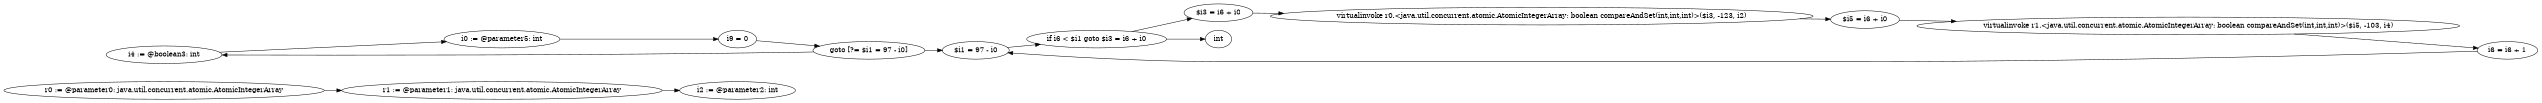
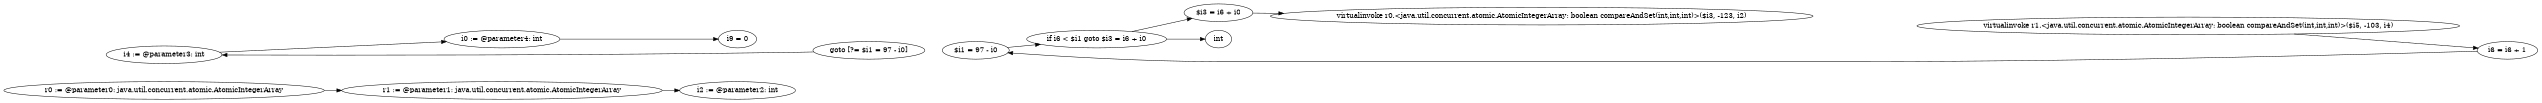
(1865, 20) -> none
(502, 39) -> (502, 39)
(786, 43) -> none
(931, 50) -> none
(164, 55) -> (164, 55)
